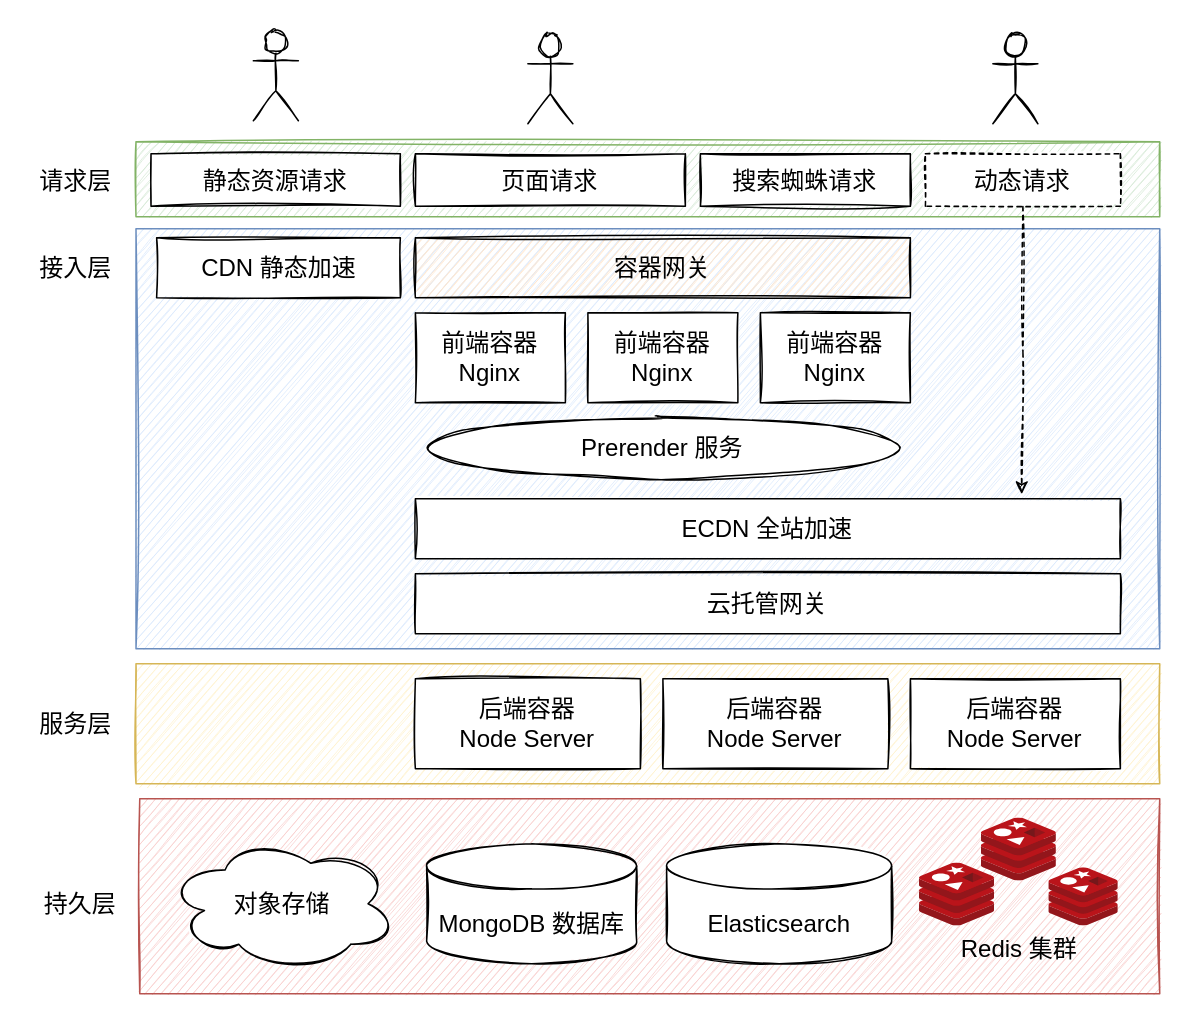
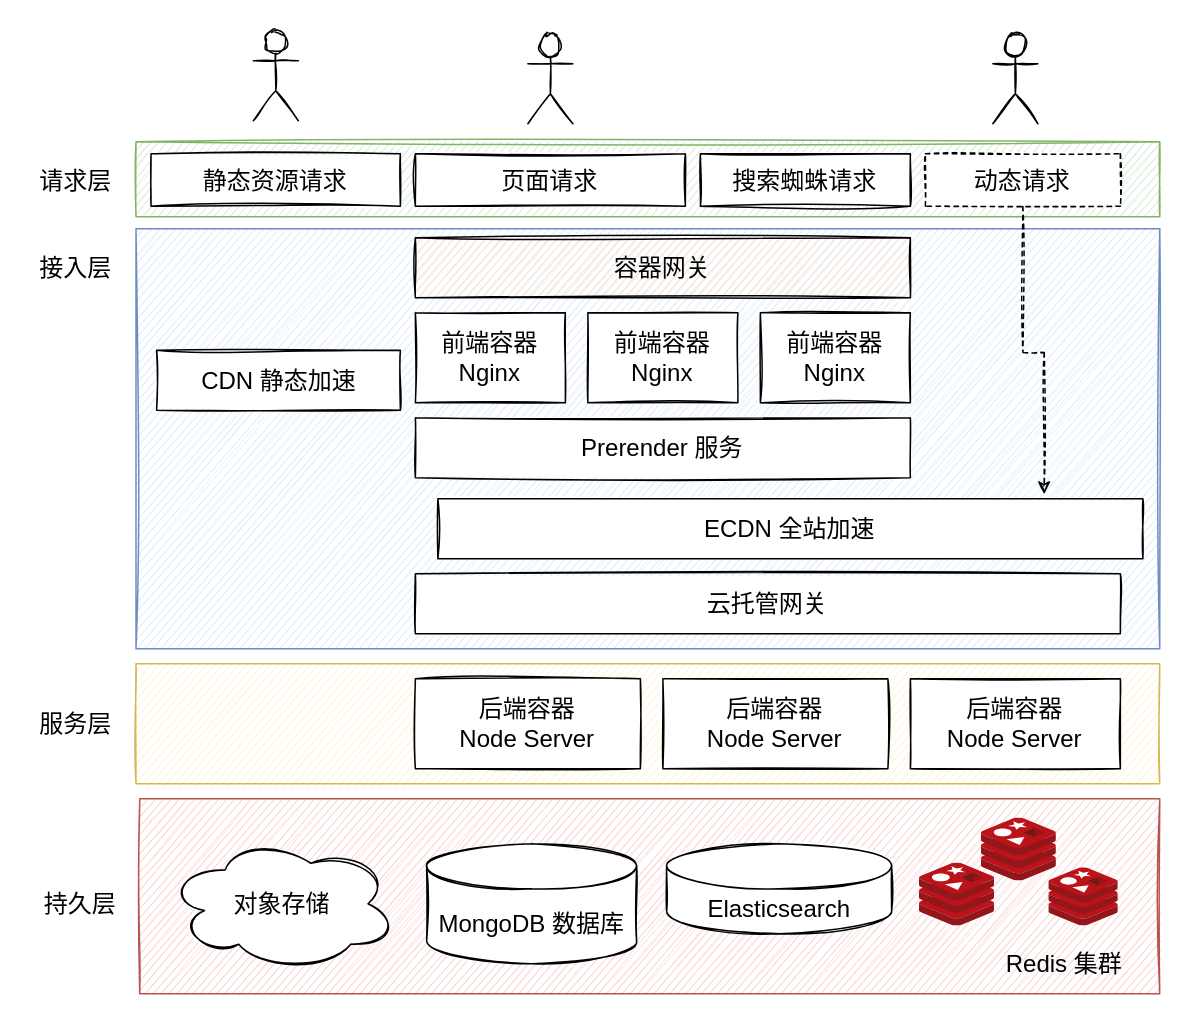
(278, 268) -> (278, 380)
(663, 448) -> (663, 448)
(768, 529) -> (790, 529)
(779, 904) -> (779, 889)
(1019, 949) -> (1064, 964)
